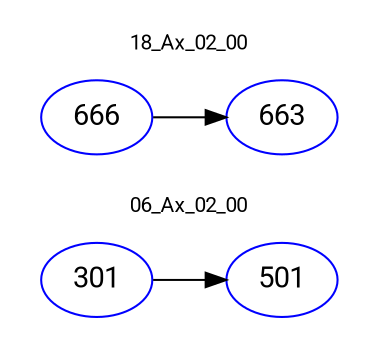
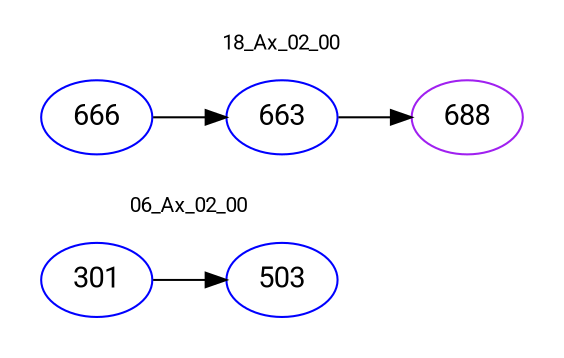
none -> (467, 117)
(282, 280) -> (282, 280)
